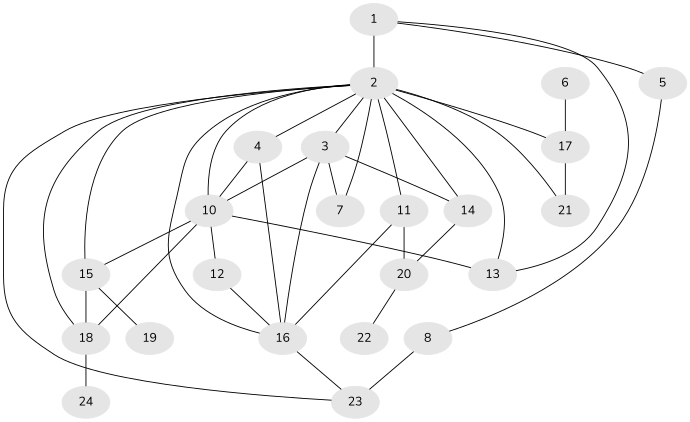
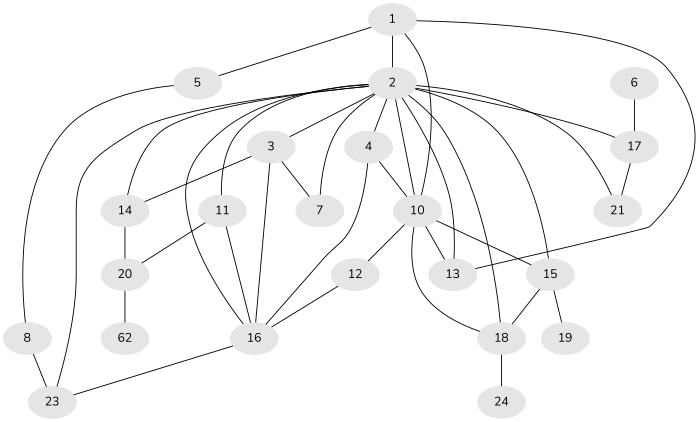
(269, 178) -> (431, 103)
(364, 338) -> (125, 338)
